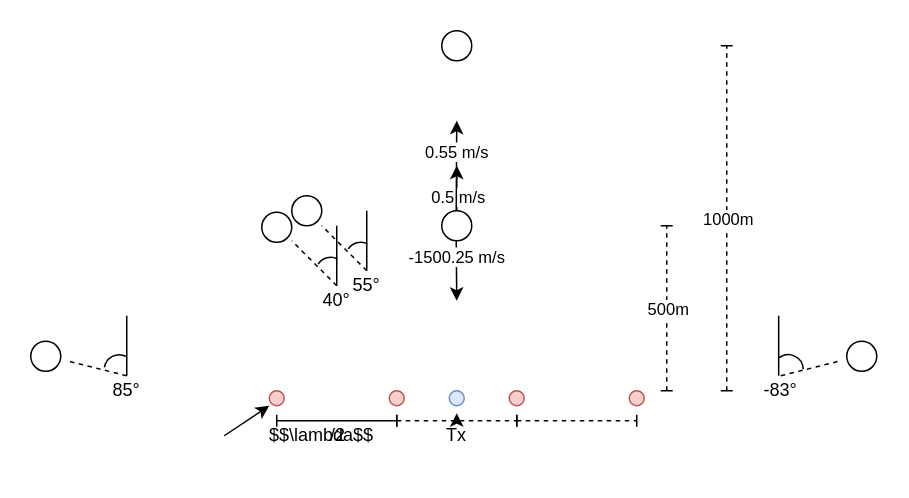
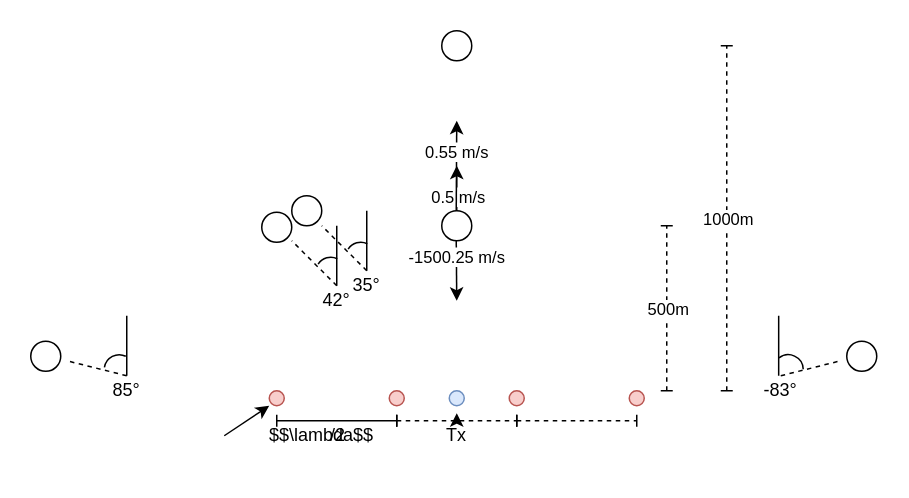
(367, 286) -> (367, 286)
(337, 301) -> (337, 301)
